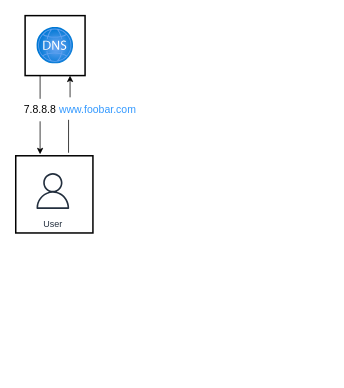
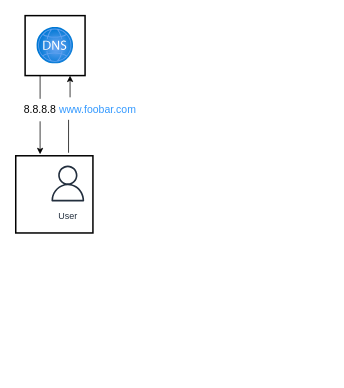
(40, 110) -> (40, 110)
(53, 191) -> (68, 183)
